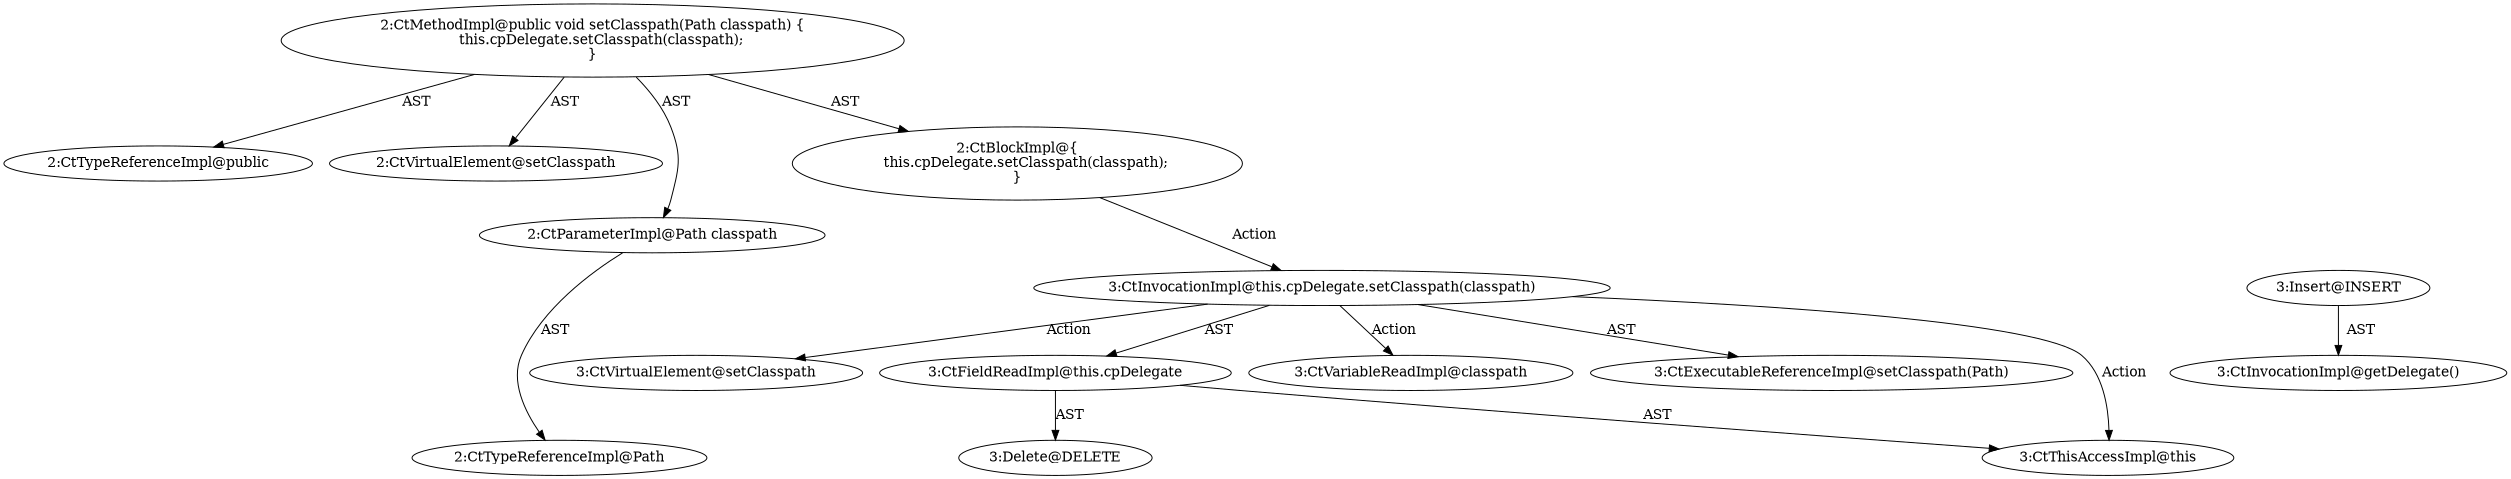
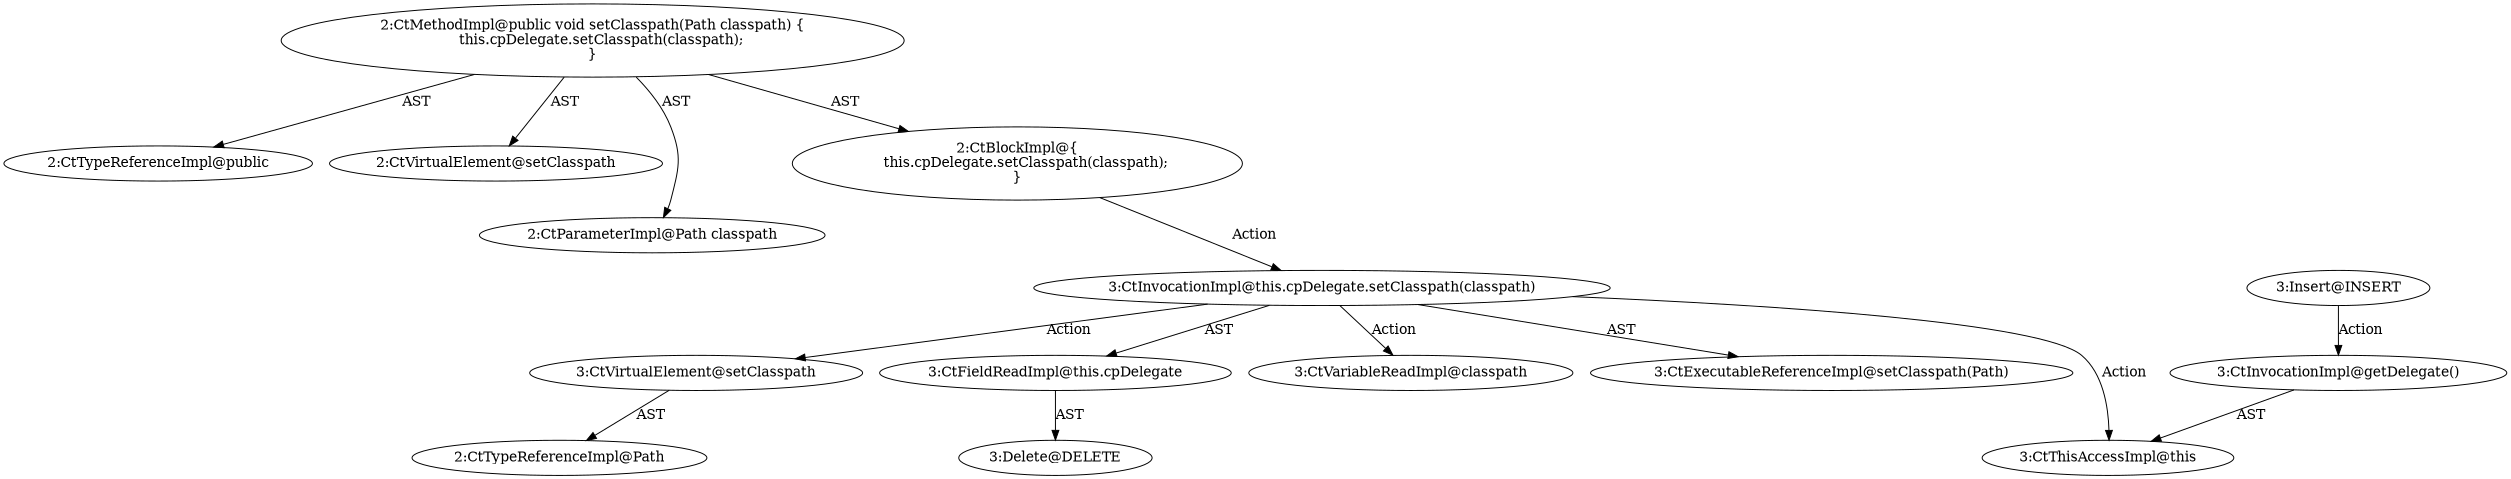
(538, 328) -> (632, 413)
(2361, 330) -> (2361, 330)
(1585, 418) -> (2227, 414)
